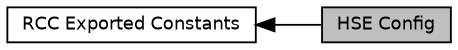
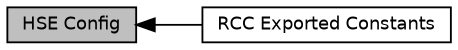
(298, 25) -> (179, 25)
